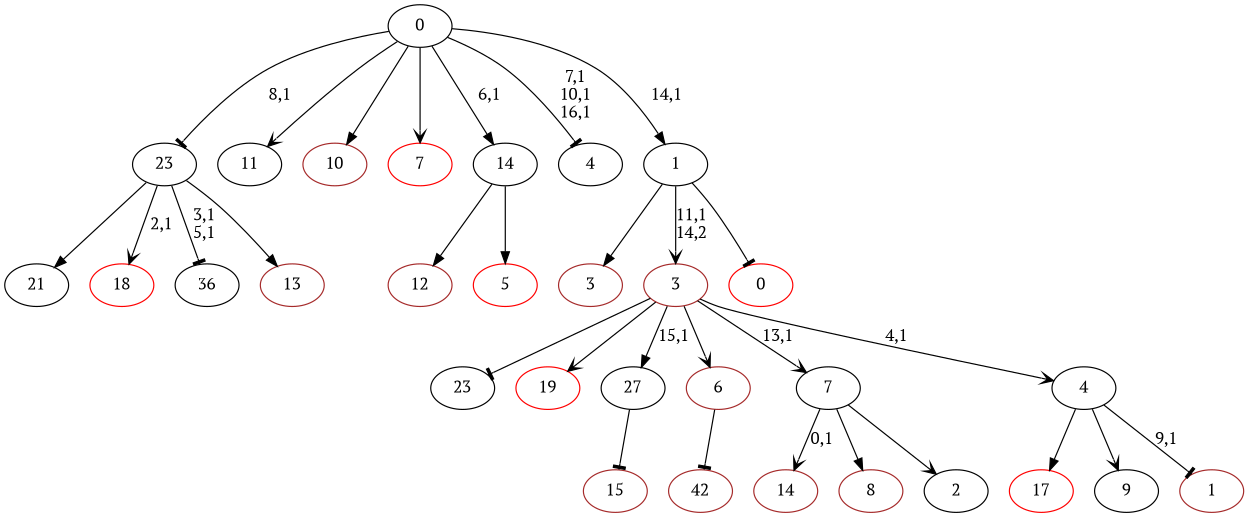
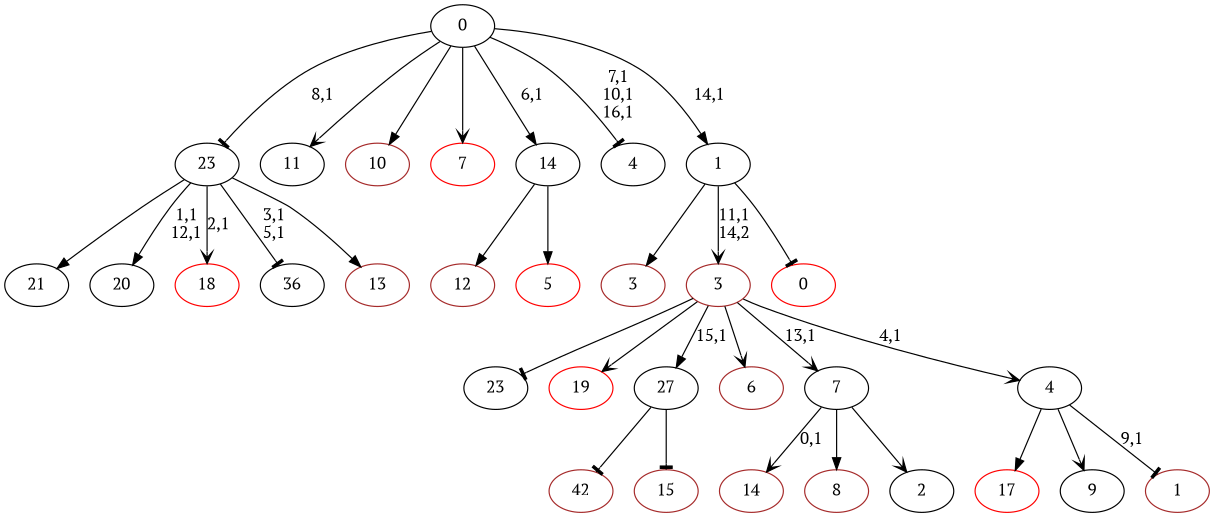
none -> (122, 285)
(710, 437) -> (626, 437)
